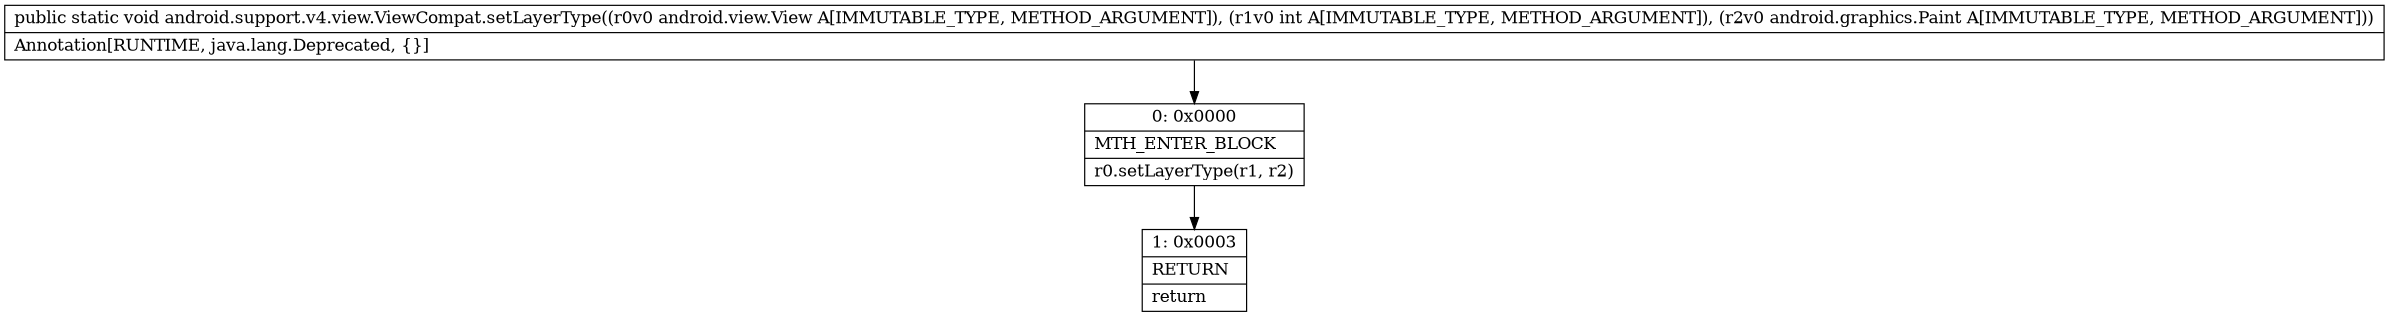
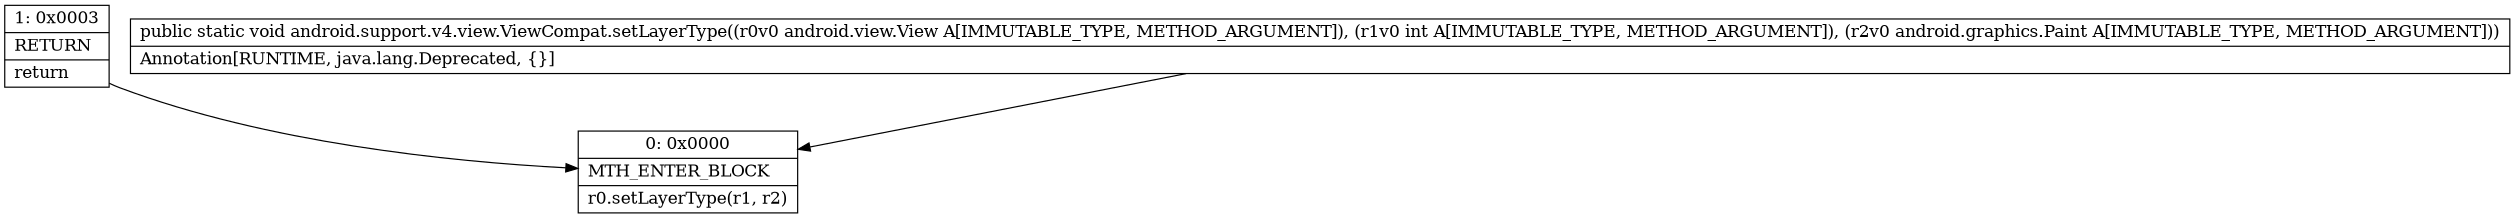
(1194, 202) -> (334, 143)
